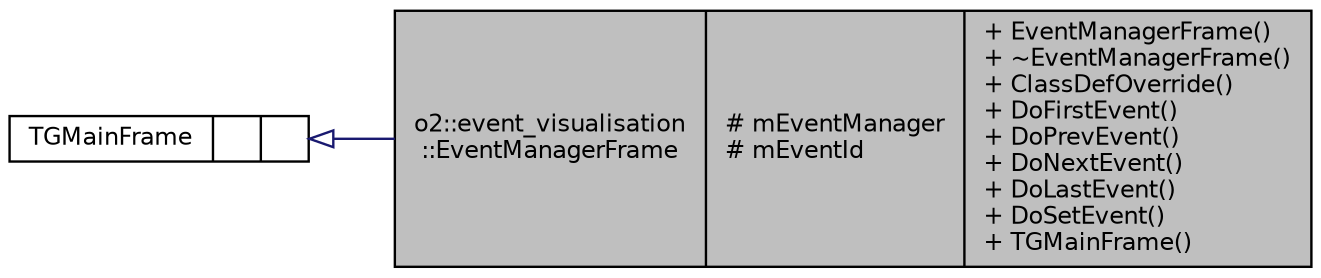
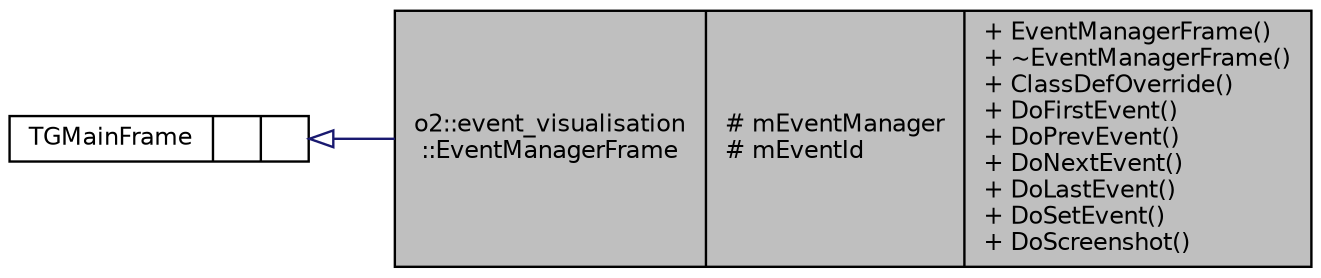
(1089, 243) -> (1088, 243)
